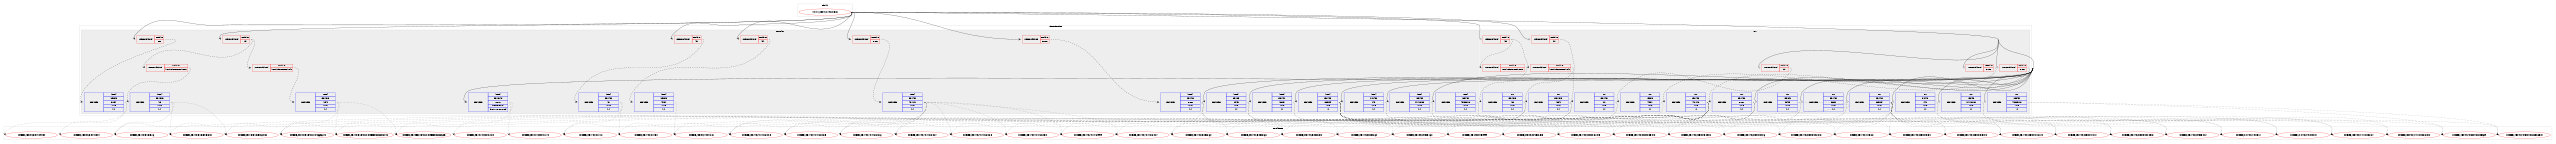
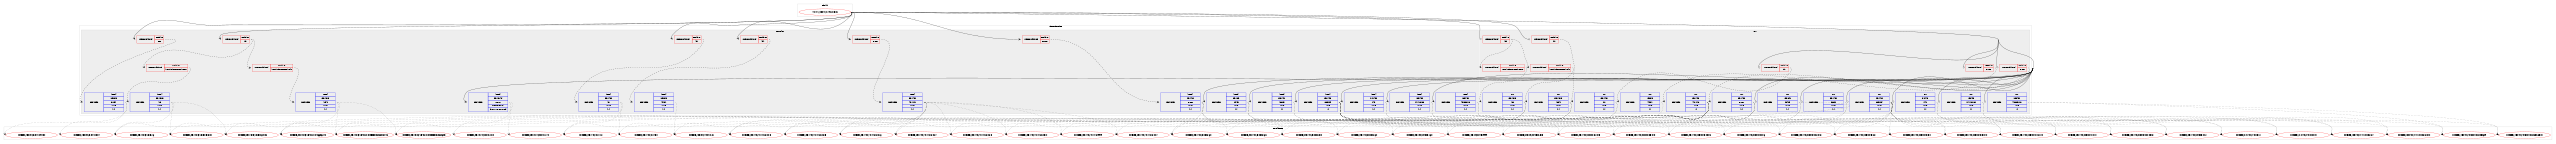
(424, 135) -> (424, 135)
(1862, 135) -> (1862, 135)
